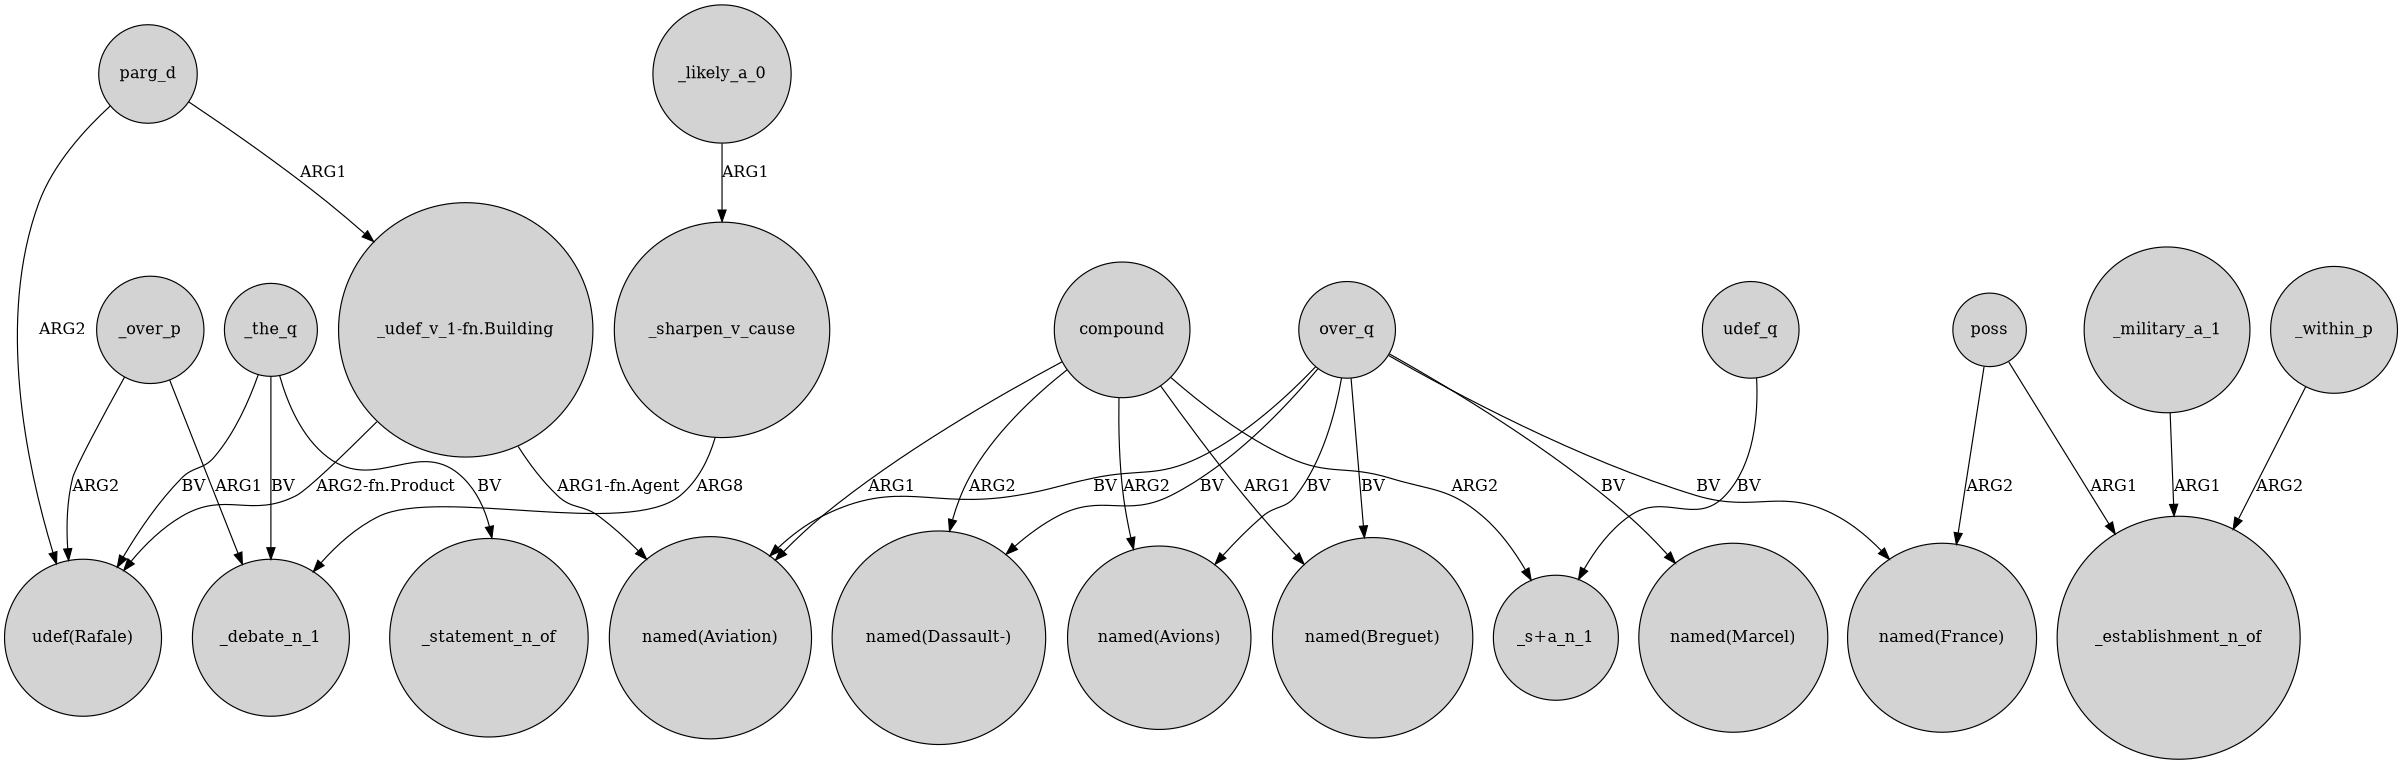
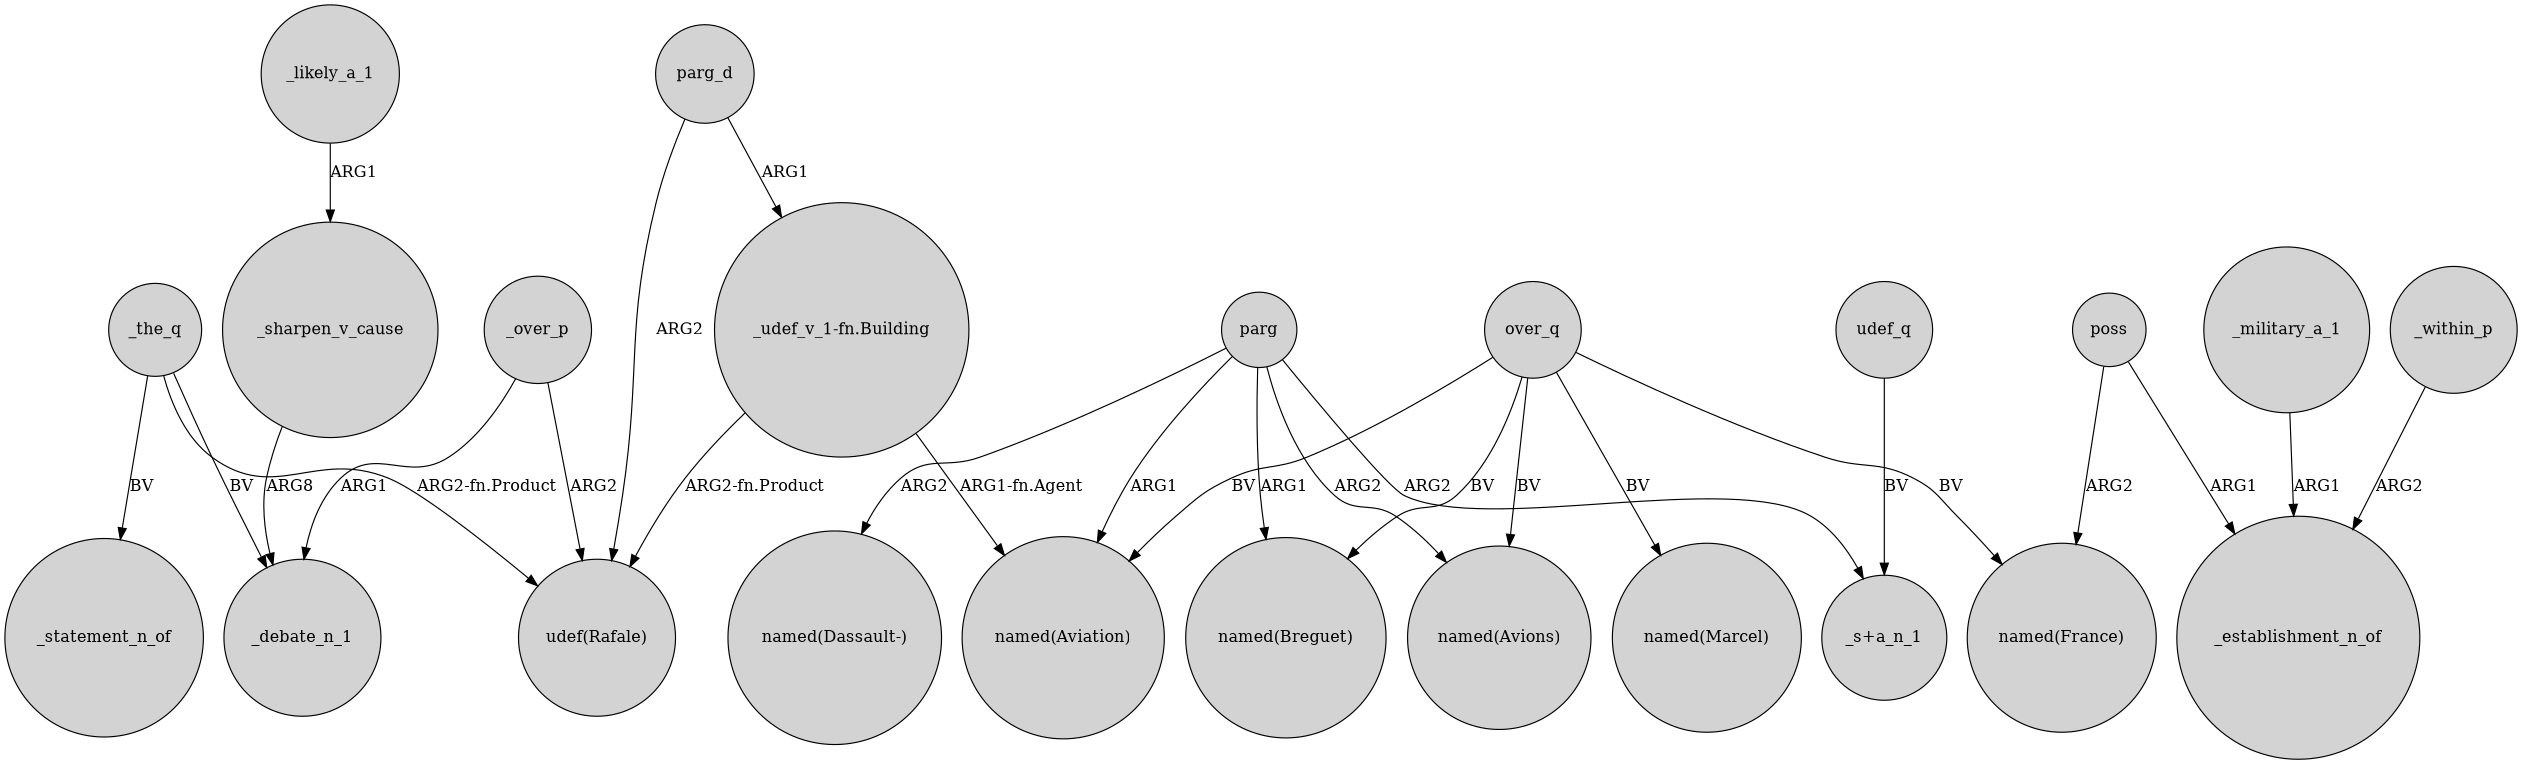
(722, 74) -> (330, 74)
(1122, 330) -> (1259, 330)
(194, 487) -> (487, 487)
(1183, 489) -> none
